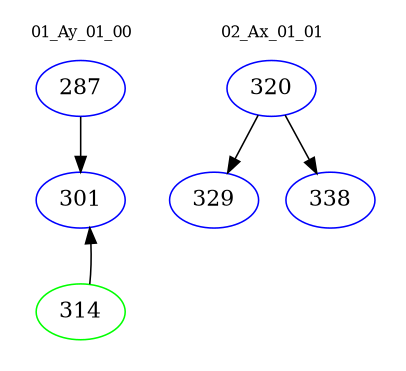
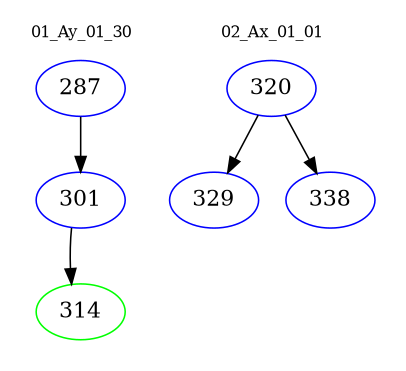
(81, 33) -> (81, 33)
(91, 264) -> (70, 248)
